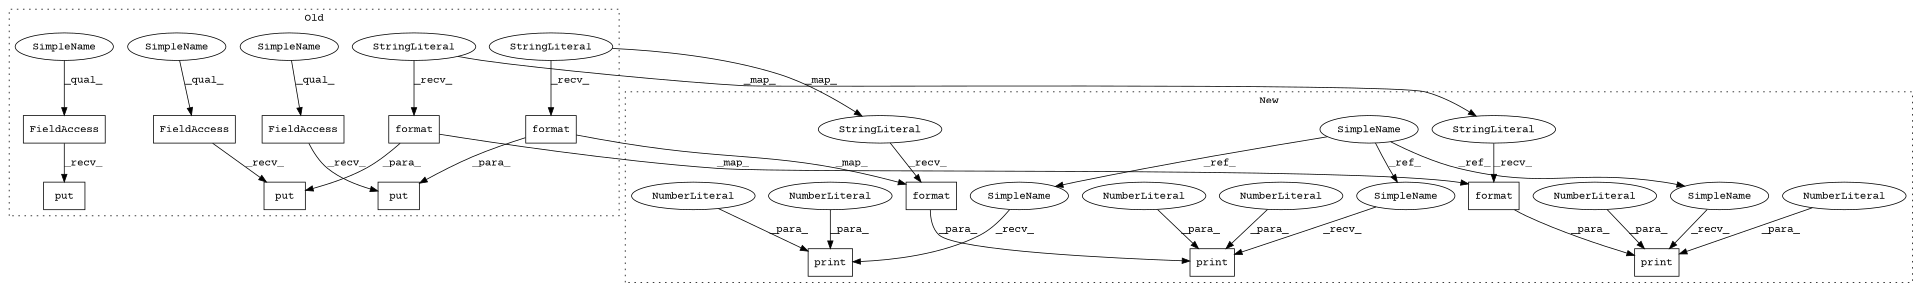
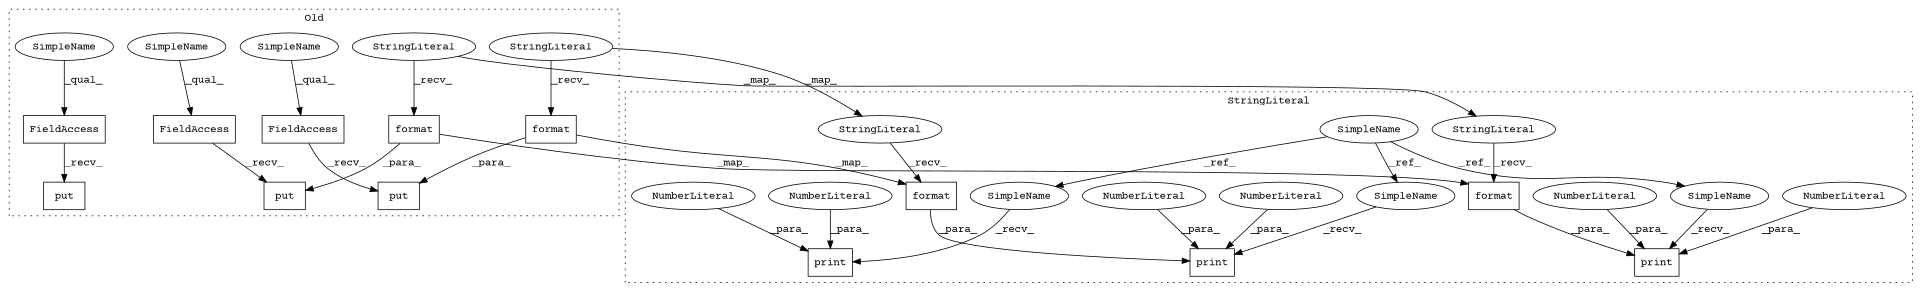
(1269, 101) -> (1269, 101)
